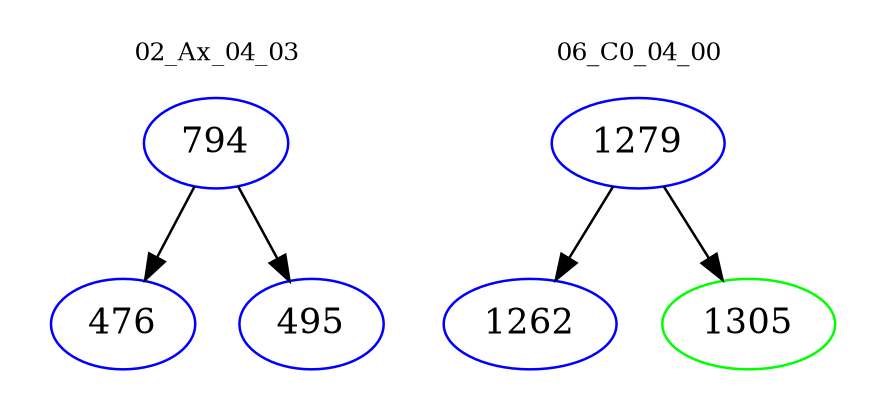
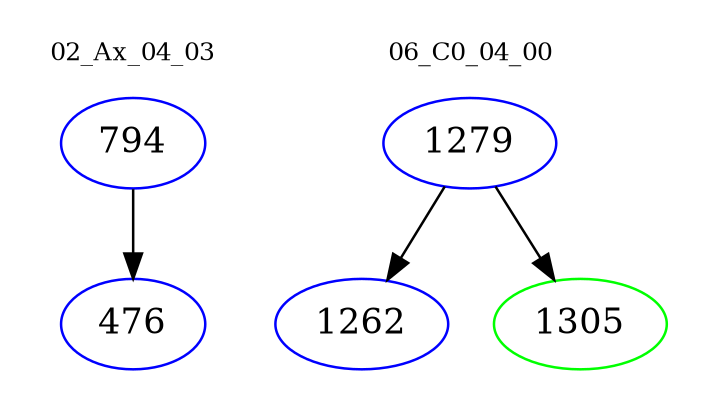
(312, 324) -> none
